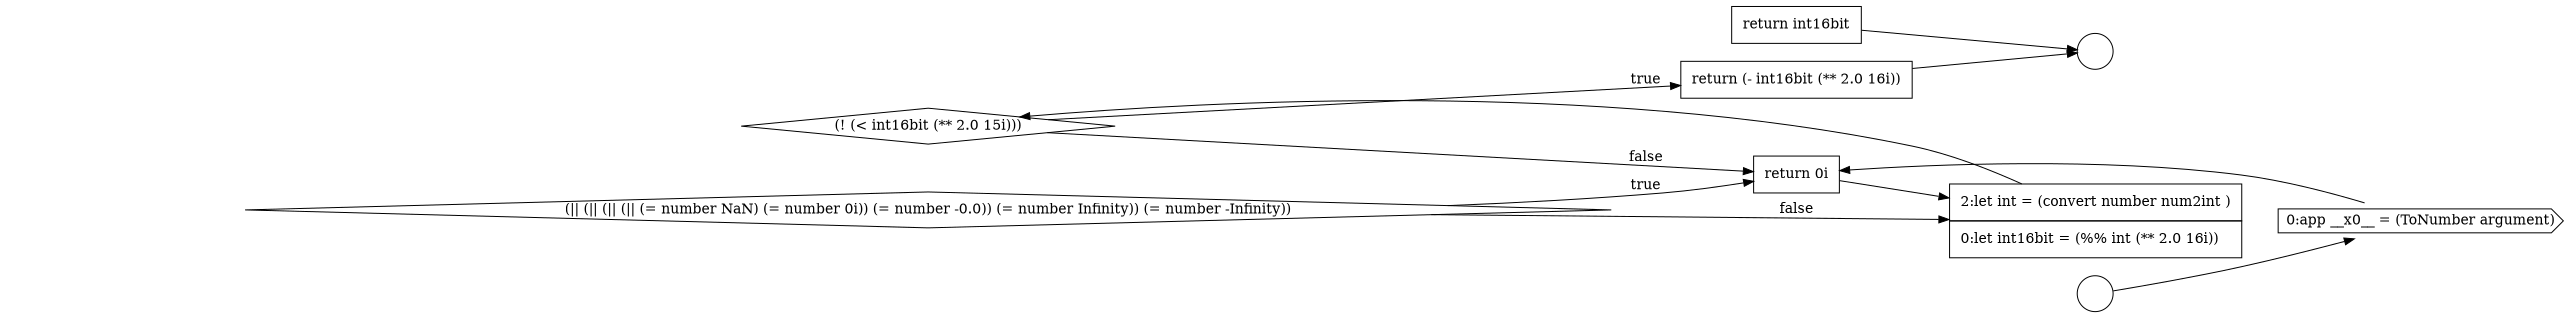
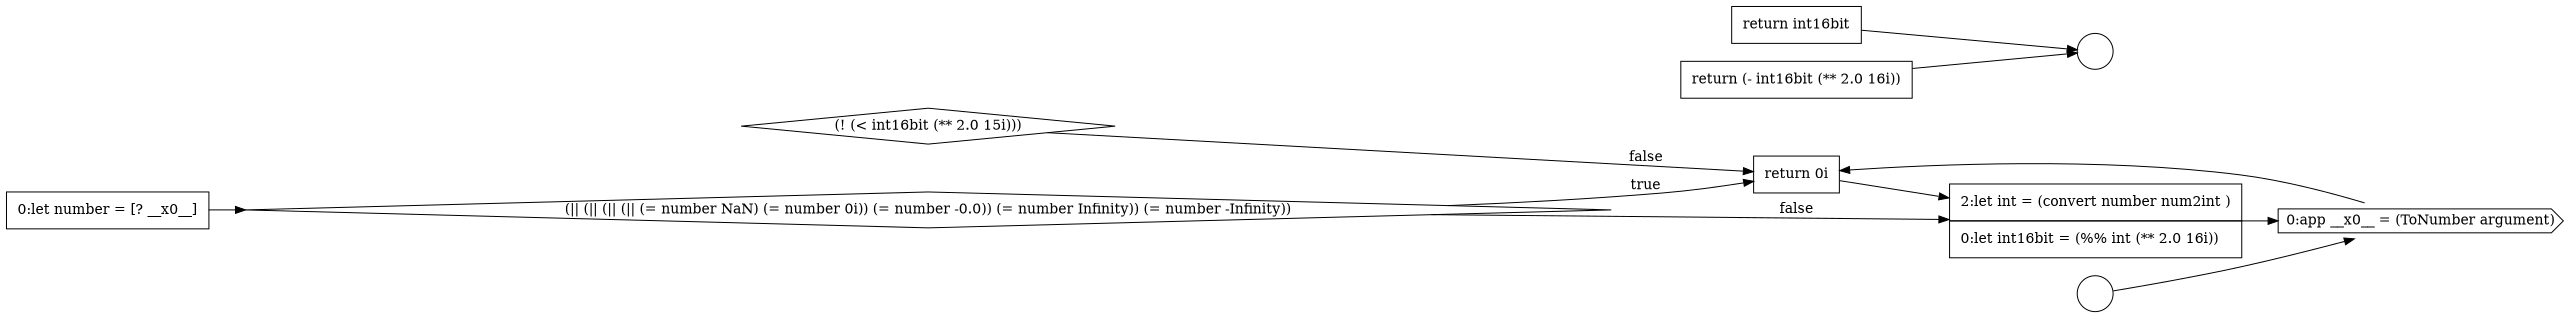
(1484, 96) -> none
(1530, 103) -> (2255, 221)
none -> (107, 210)
